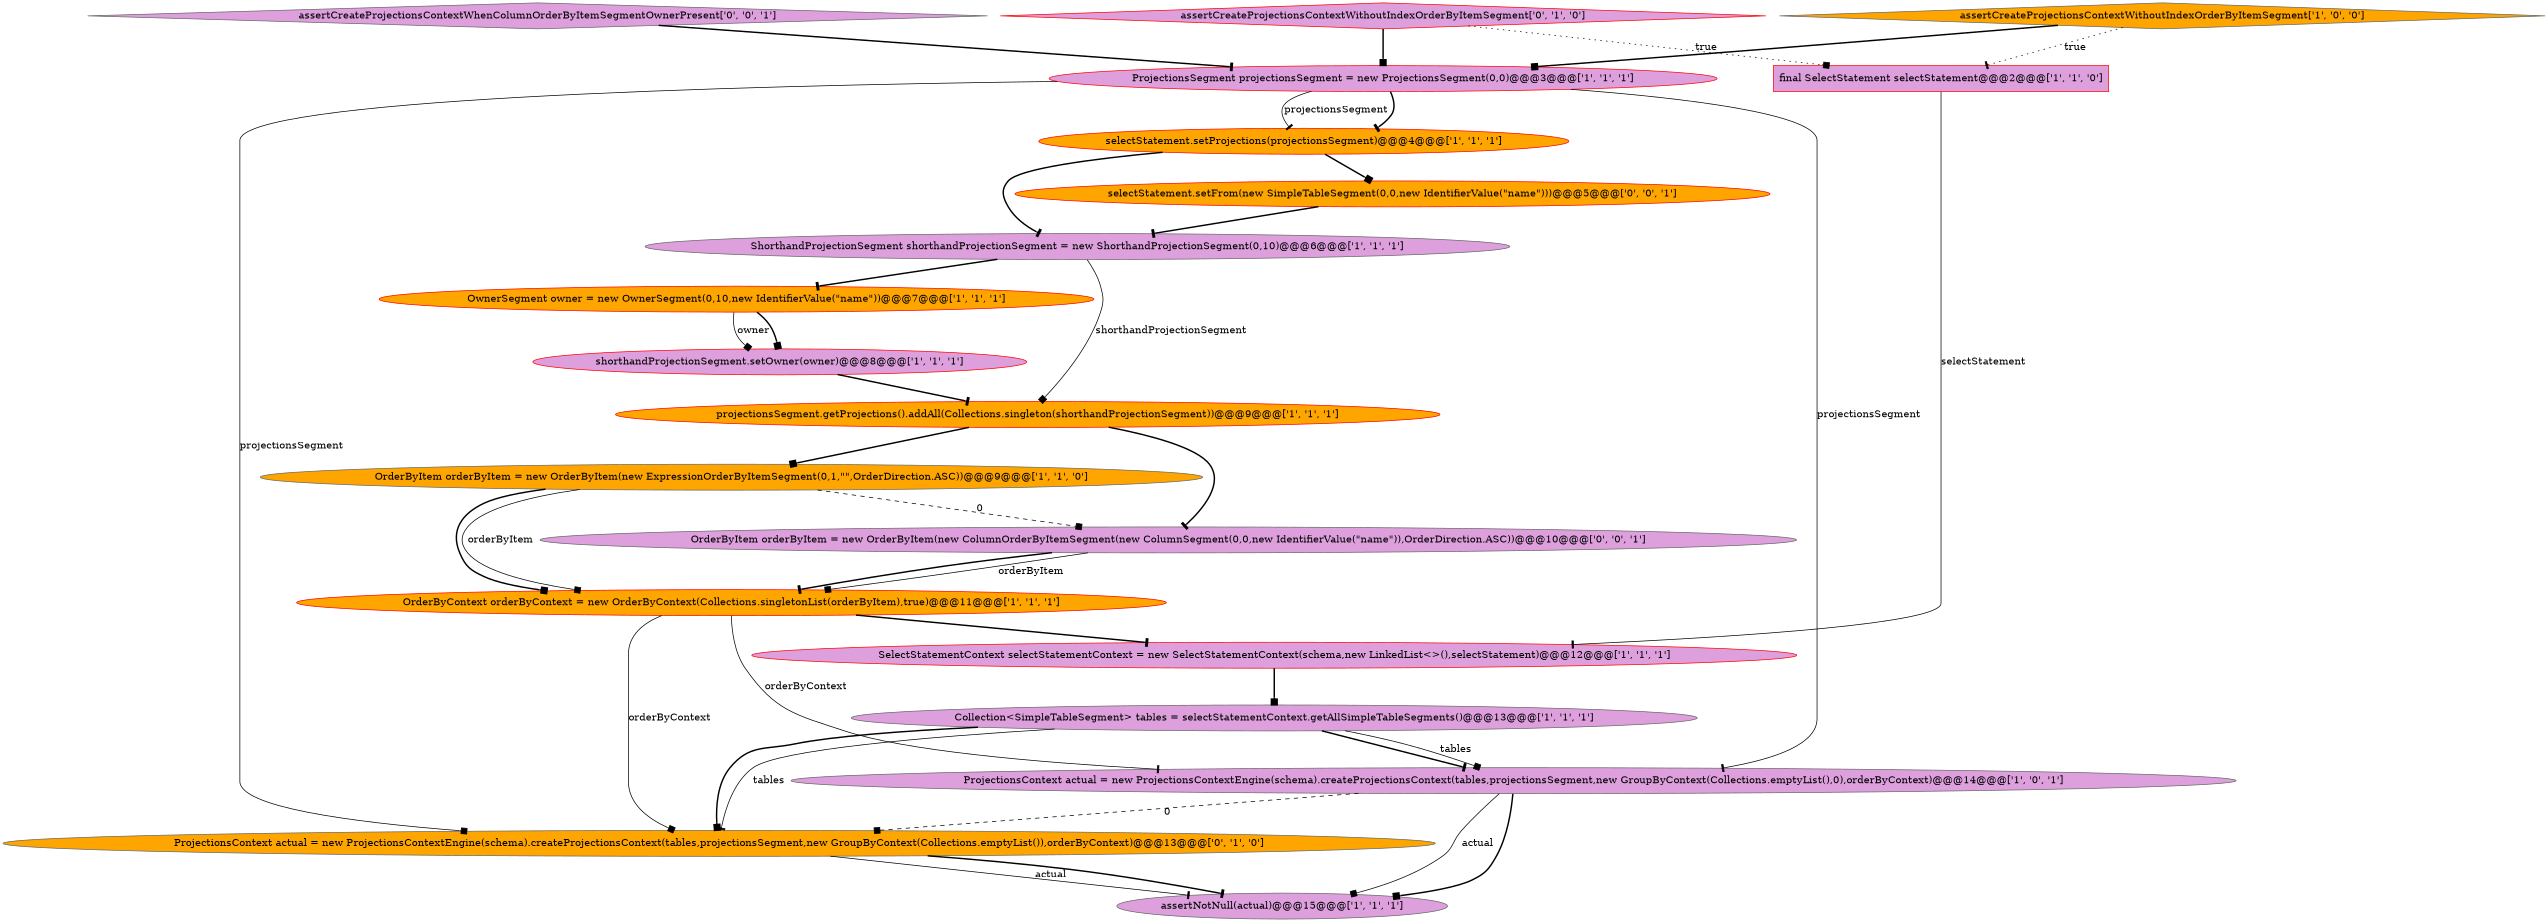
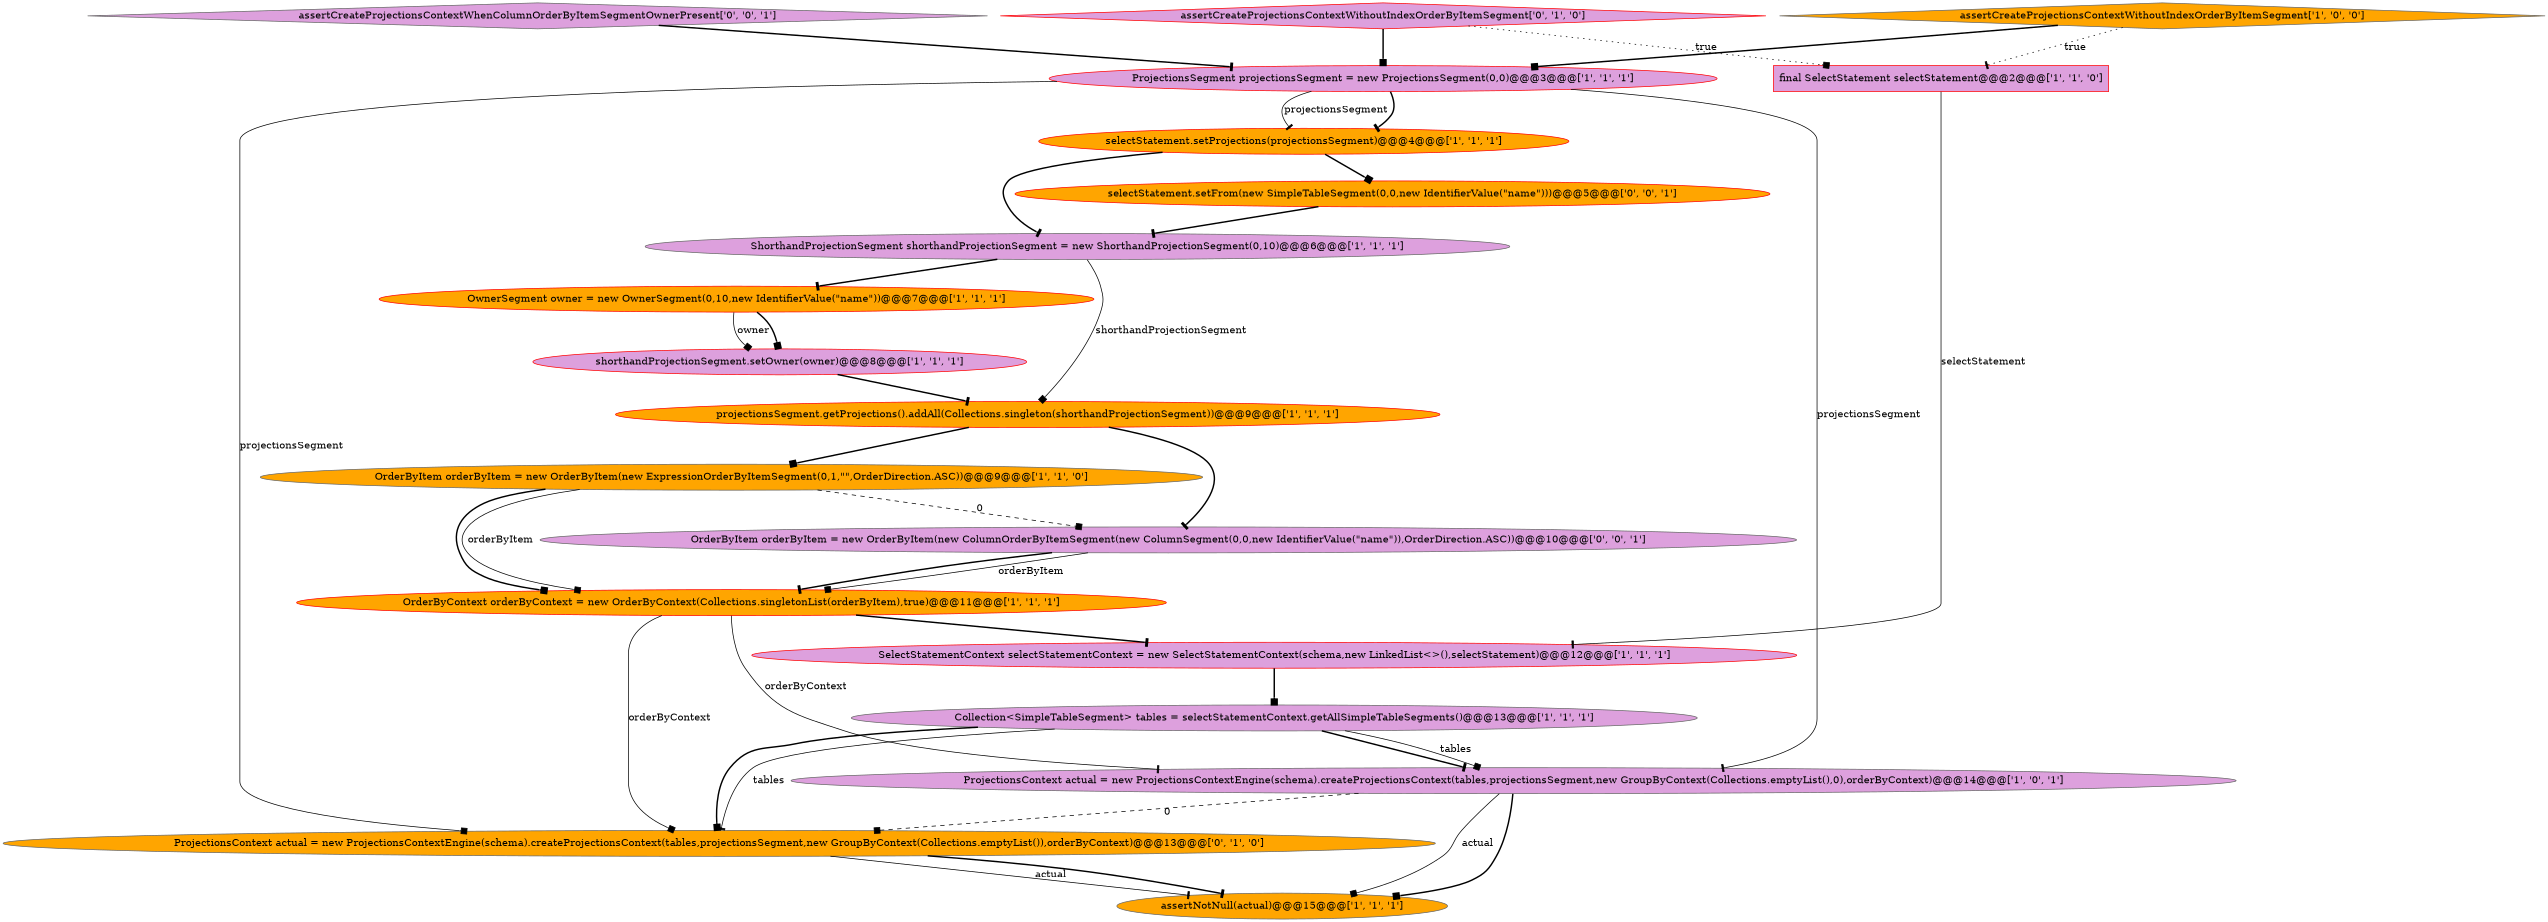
(1282, 906) -> (1282, 906)
